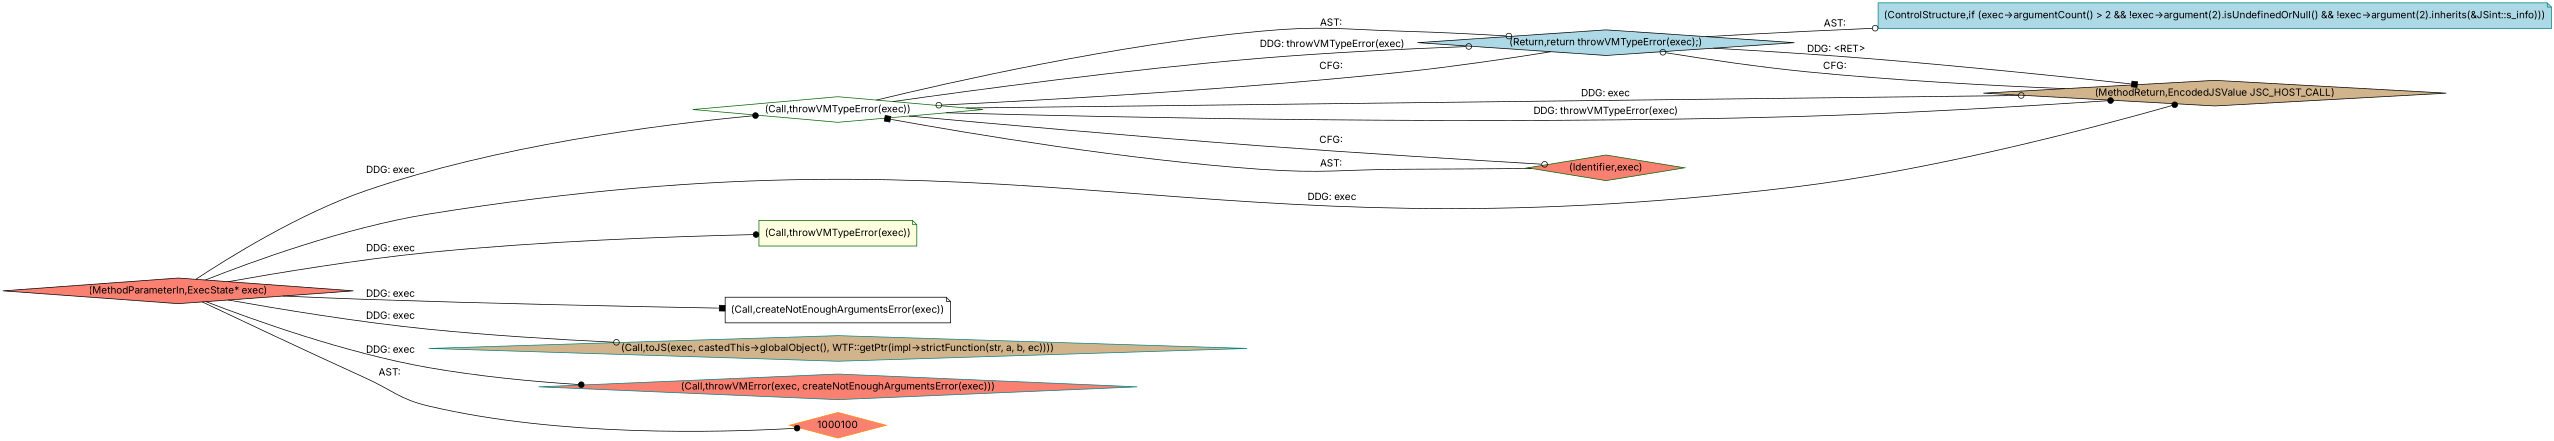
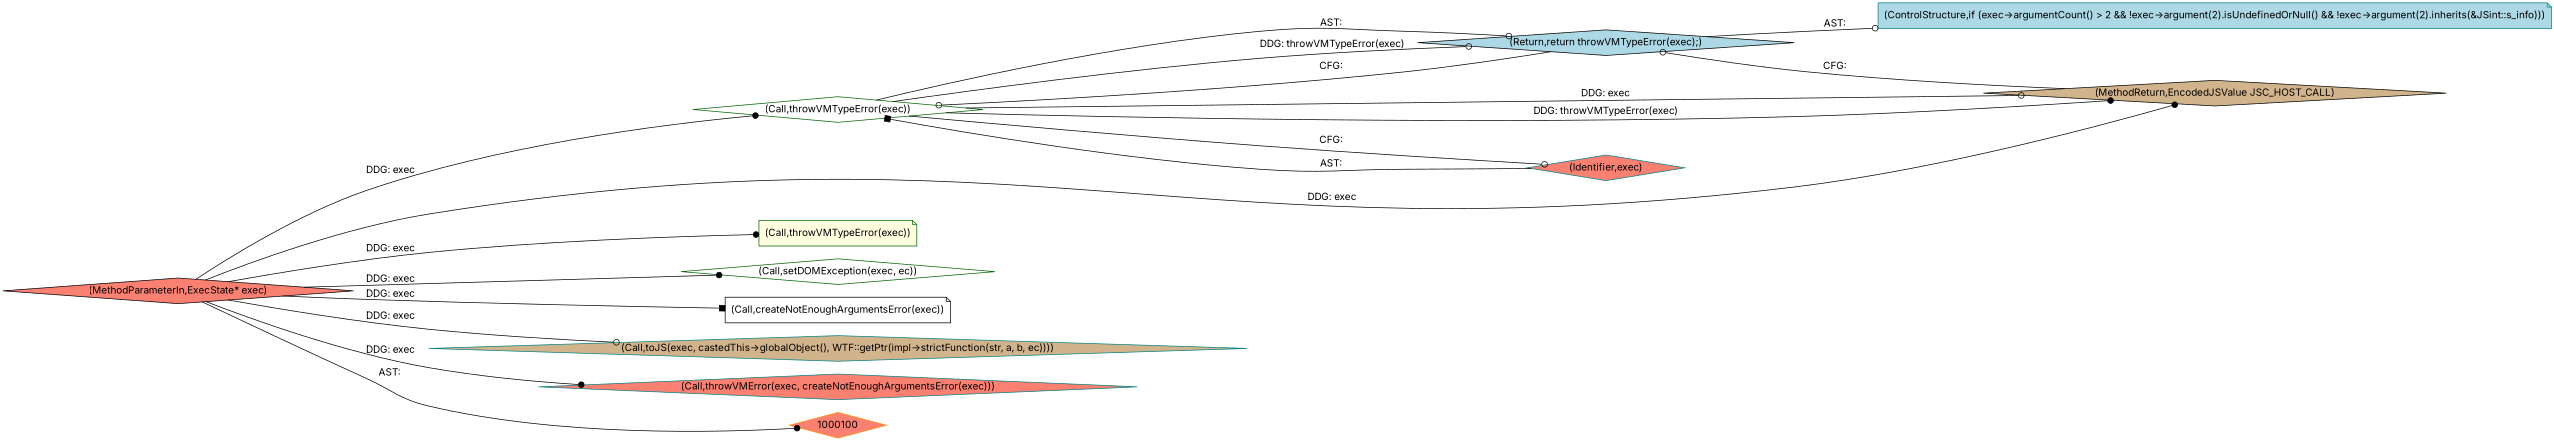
(1922, 63) -> none
(1606, 168) -> (1606, 168)
none -> (838, 272)
